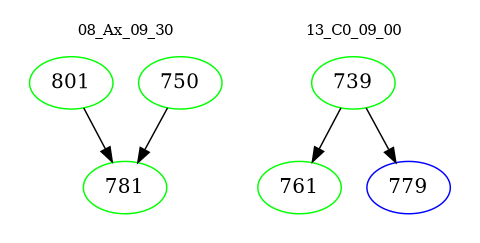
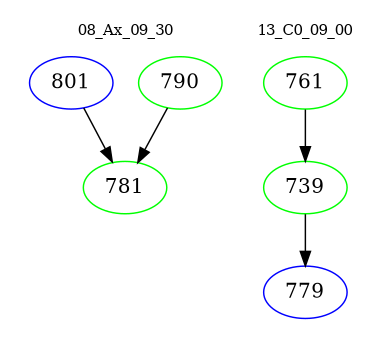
(71, 83) -> (71, 83)
(180, 83) -> (180, 83)
(330, 128) -> (305, 128)
